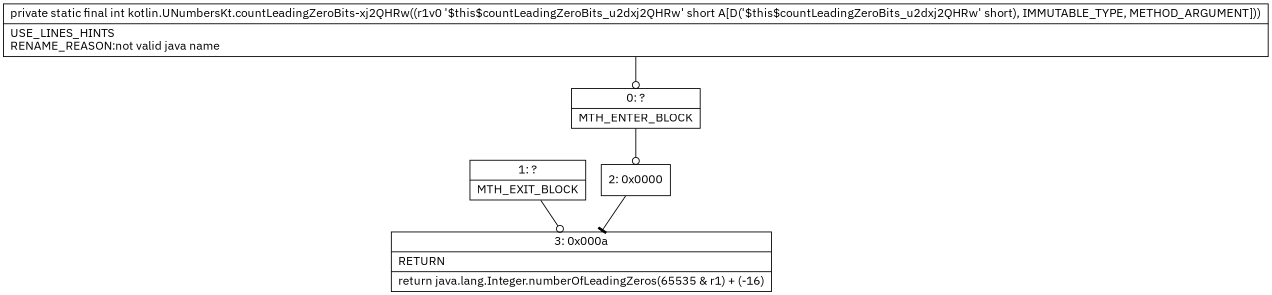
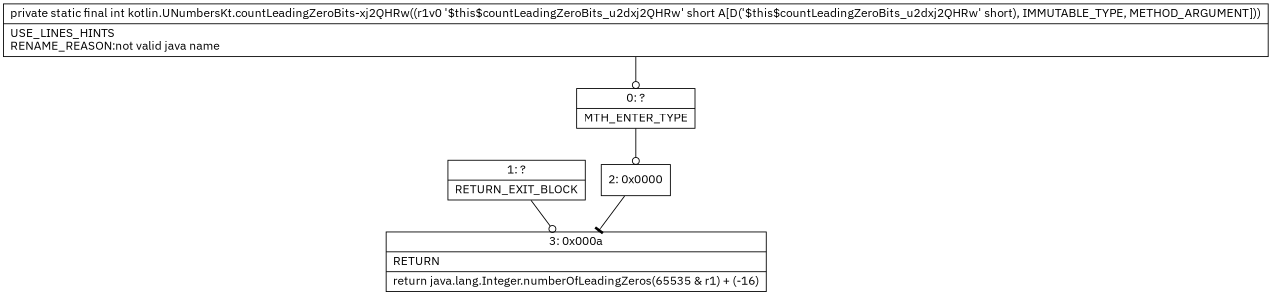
(636, 118) -> (636, 118)
(528, 190) -> (517, 190)
